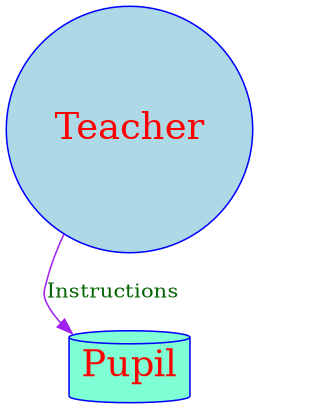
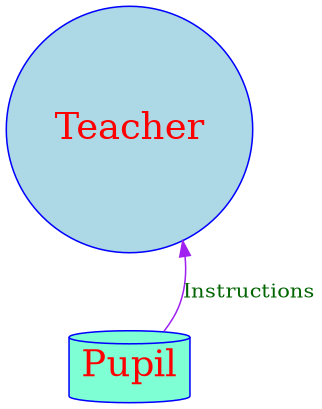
(47, 280) -> (182, 296)
